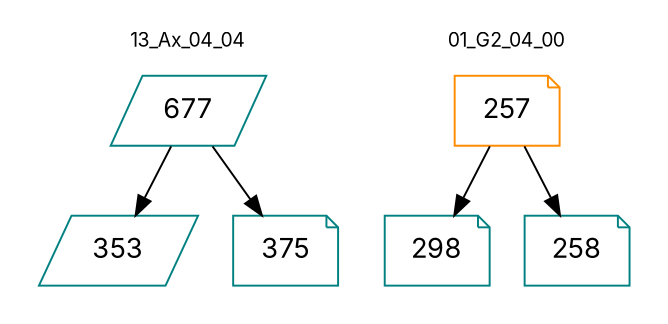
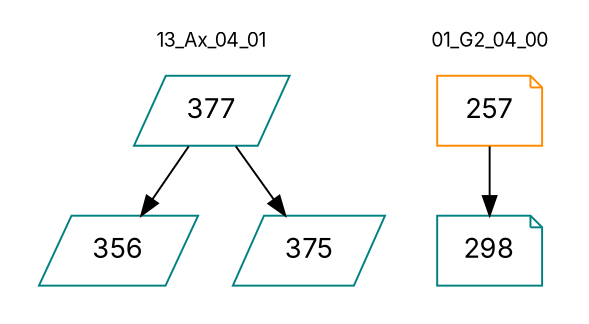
(188, 42) -> (212, 42)
(188, 111) -> (212, 111)
(119, 251) -> (119, 251)
(286, 251) -> (309, 251)
(577, 251) -> none
